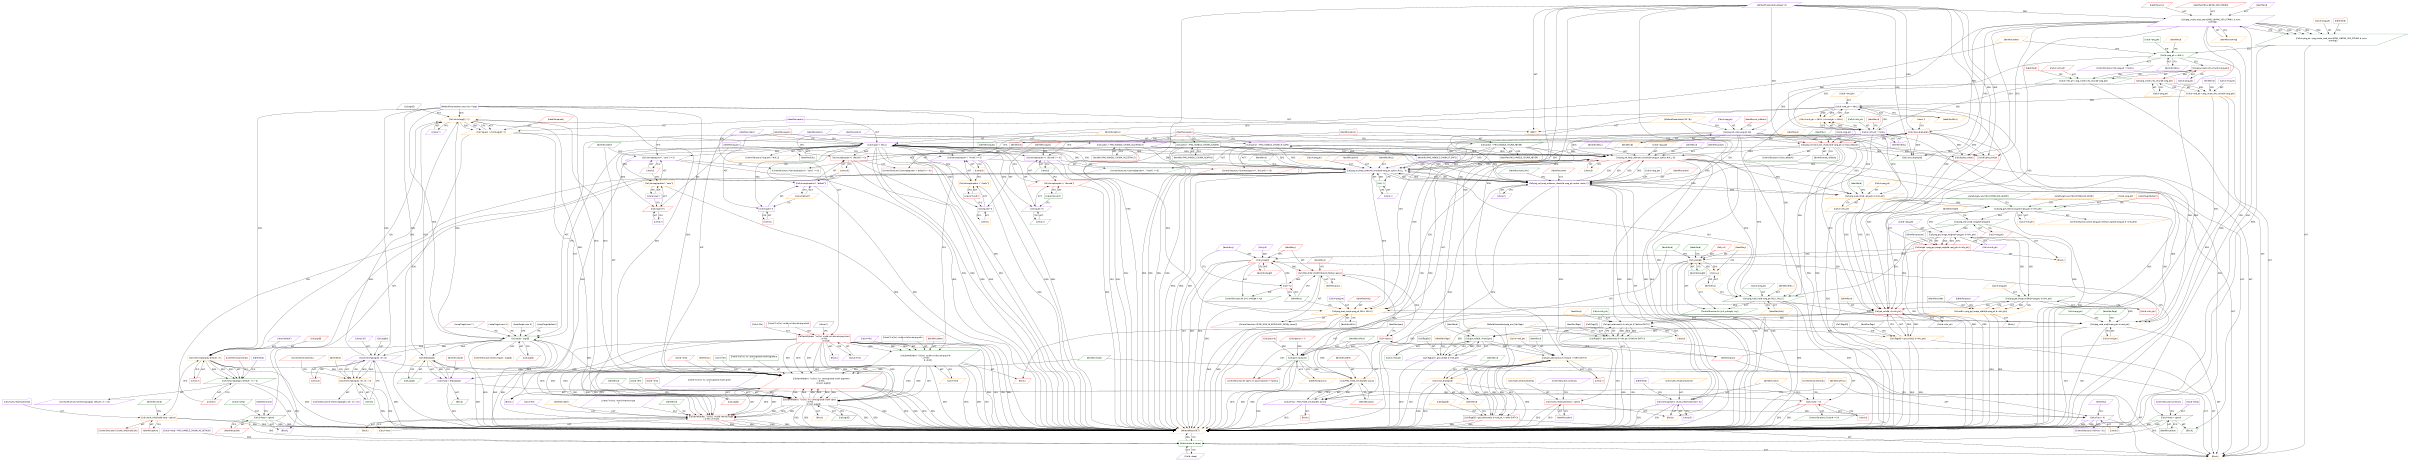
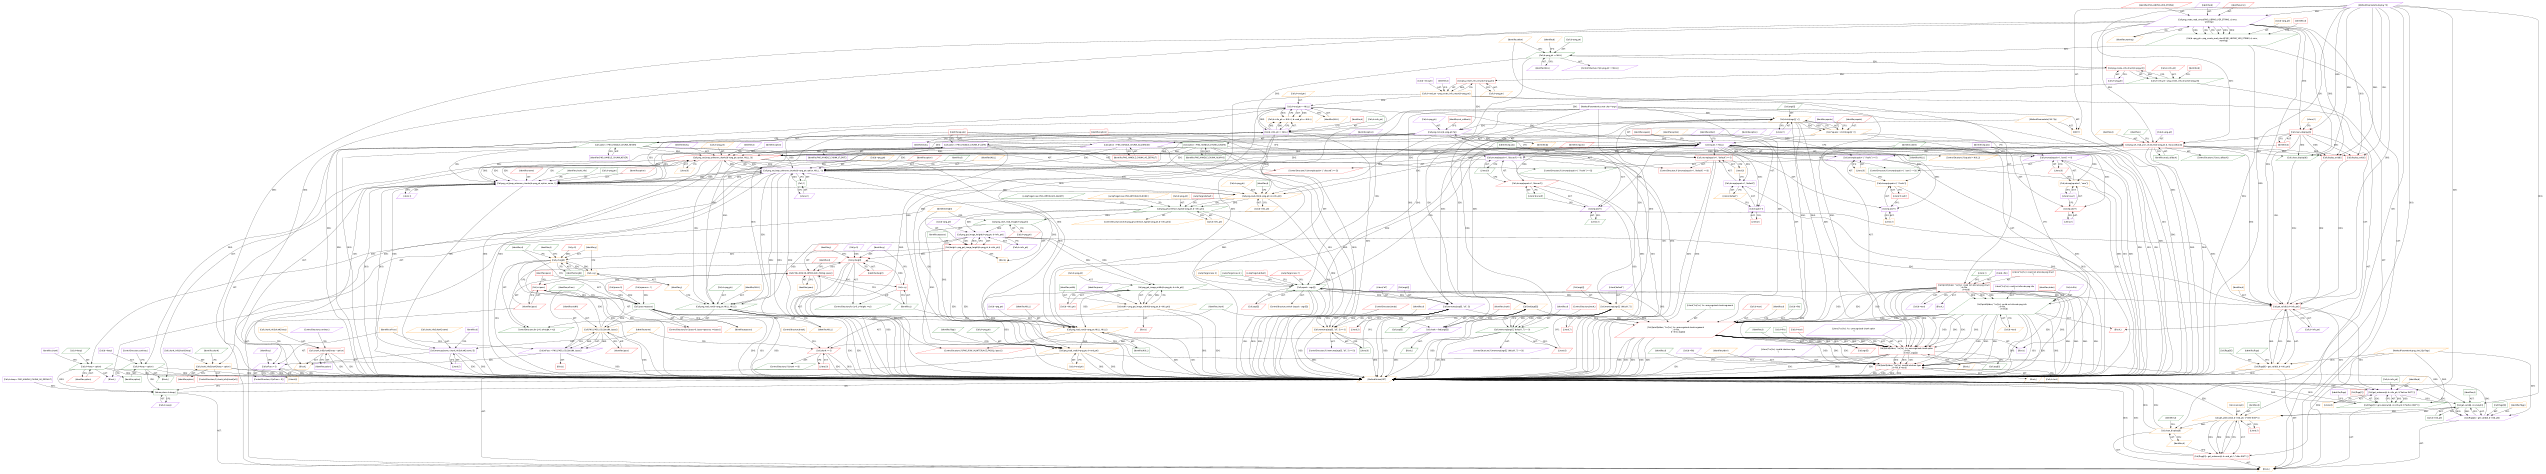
(1519, 158) -> (609, 158)
(1443, 402) -> none
(1547, 426) -> (1879, 382)
